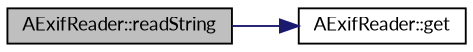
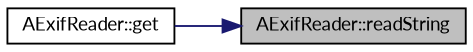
(256, 26) -> (198, 26)
